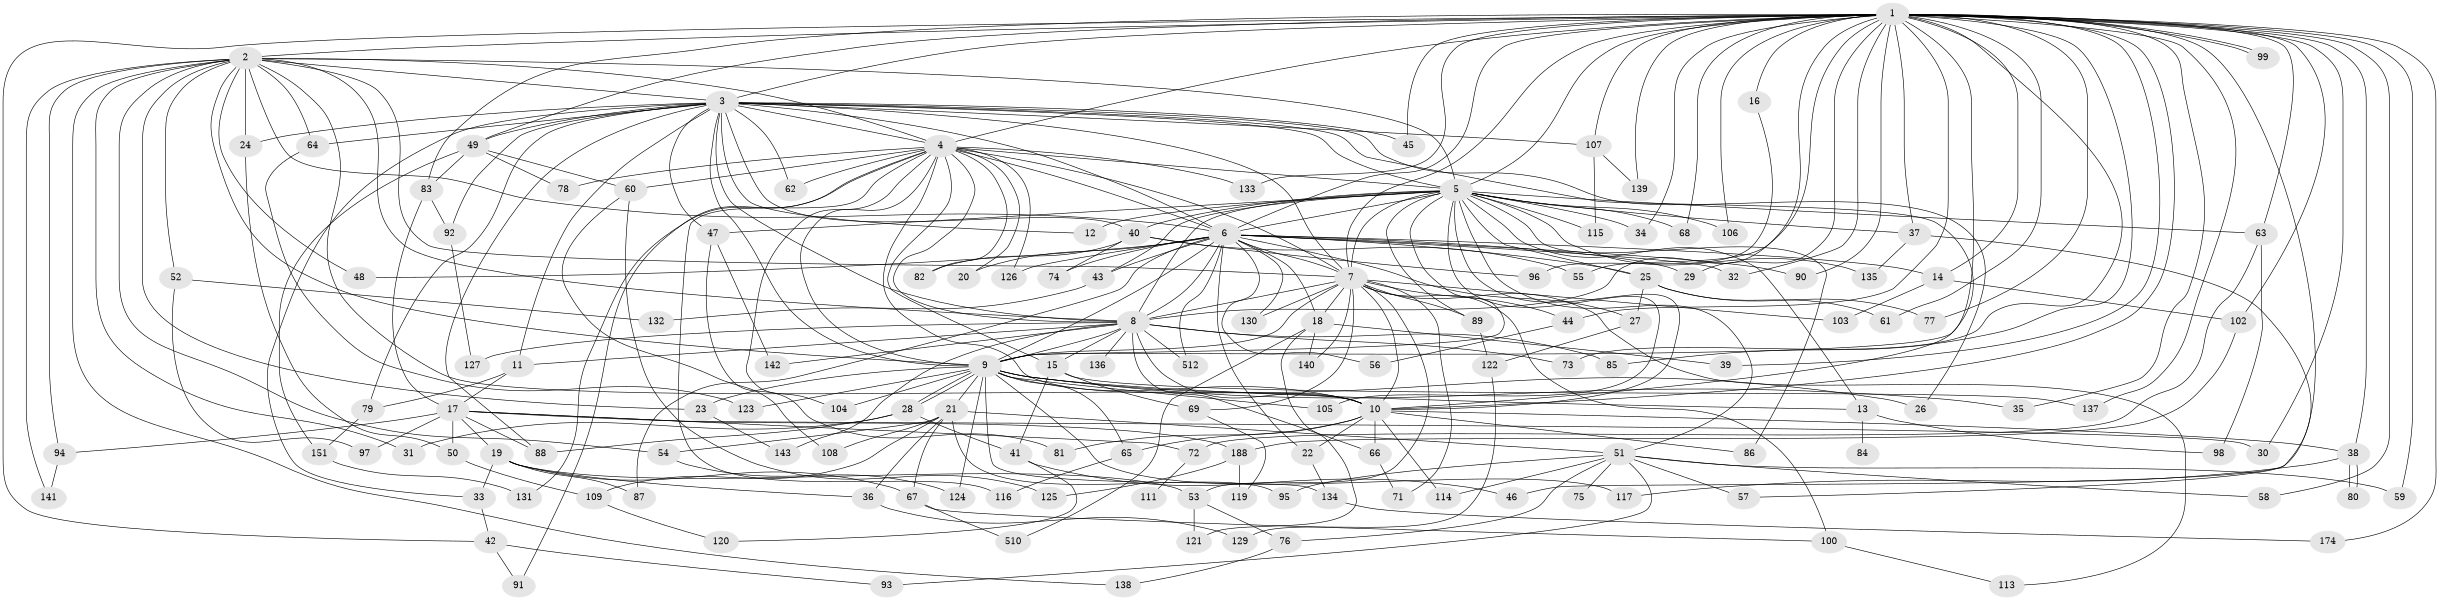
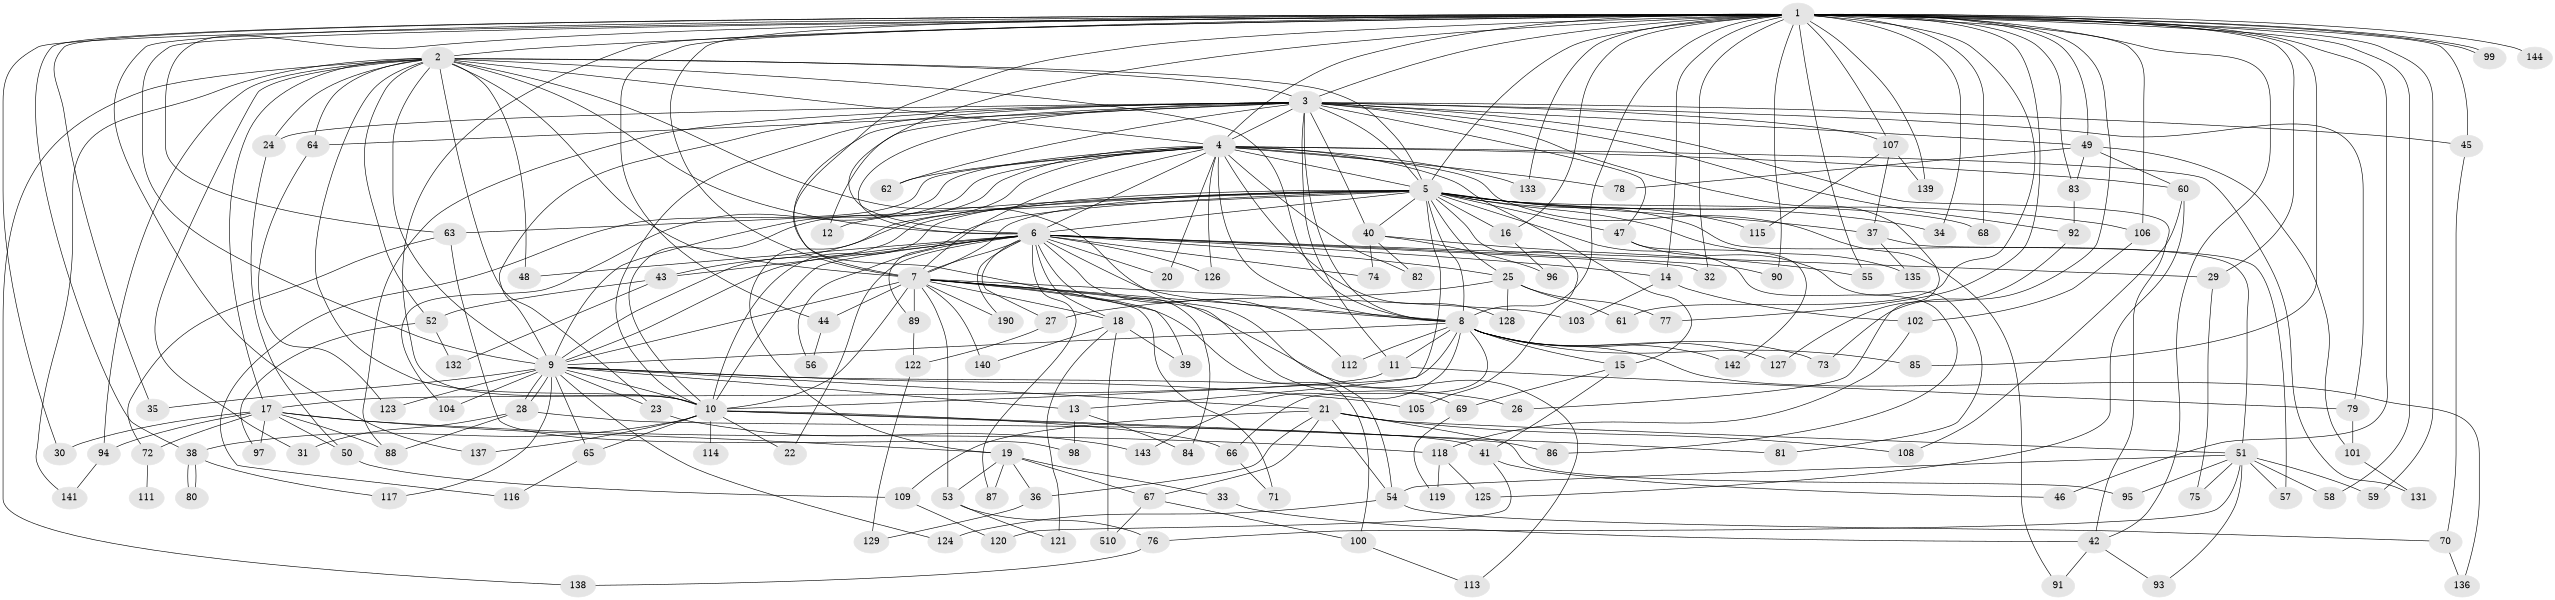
(2298, 48) -> (2040, 301)
(1904, 124) -> (1882, 190)
(350, 201) -> (1902, 201)
none -> (1466, 212)
none -> (826, 264)
none -> (753, 286)
none -> (544, 295)
(393, 309) -> (236, 168)
none -> (1184, 312)
(1249, 322) -> (1006, 322)
none -> (1507, 322)
(1190, 366) -> (1349, 366)
none -> (2208, 388)
(1569, 393) -> (577, 441)
(320, 454) -> (2353, 454)
(1239, 454) -> (1440, 454)
(1532, 476) -> (1814, 470)
(1330, 498) -> none
(2328, 542) -> (2535, 58)
none -> (2446, 542)
